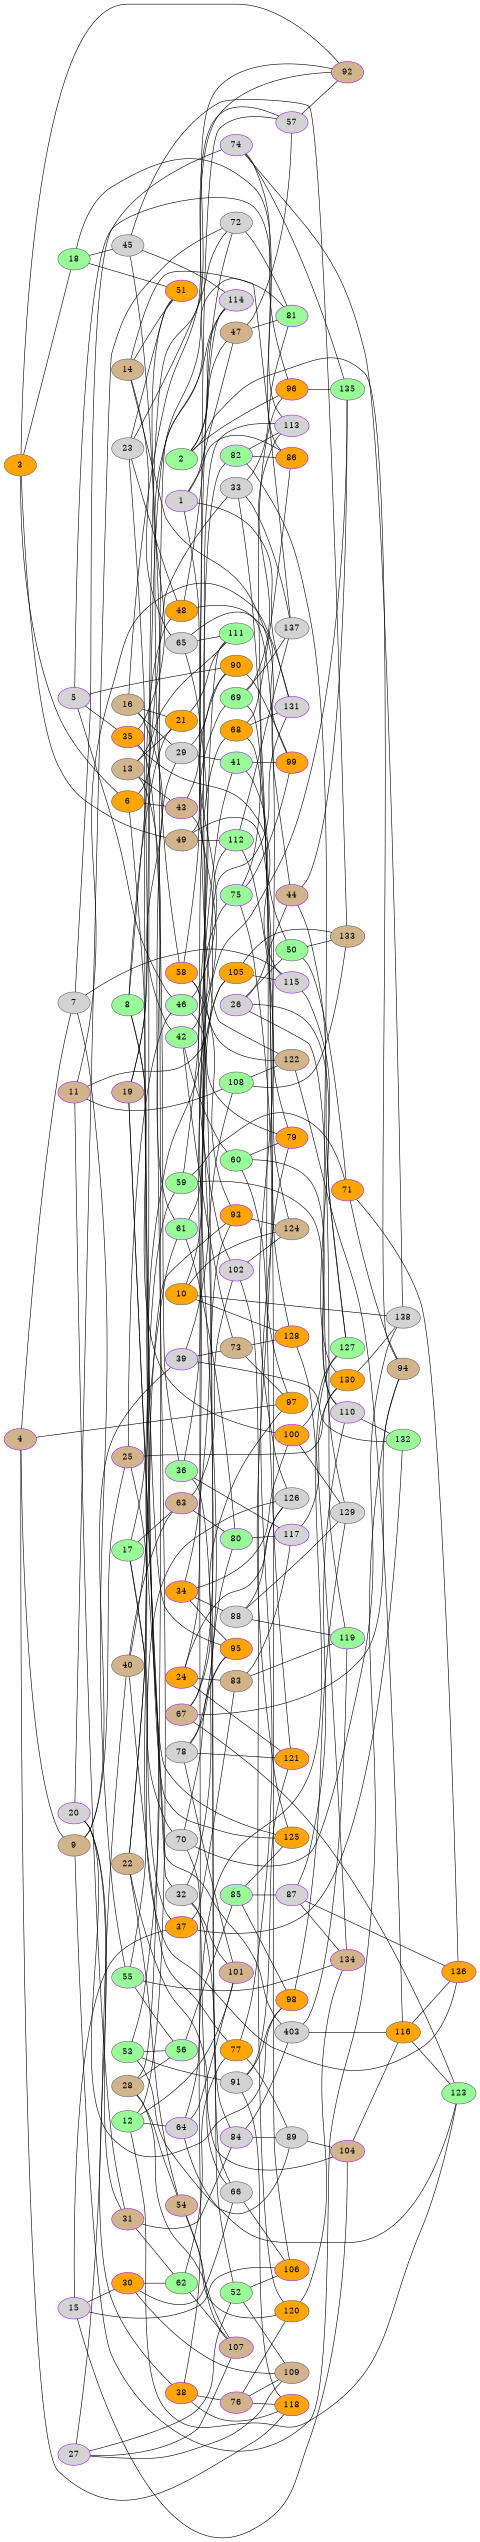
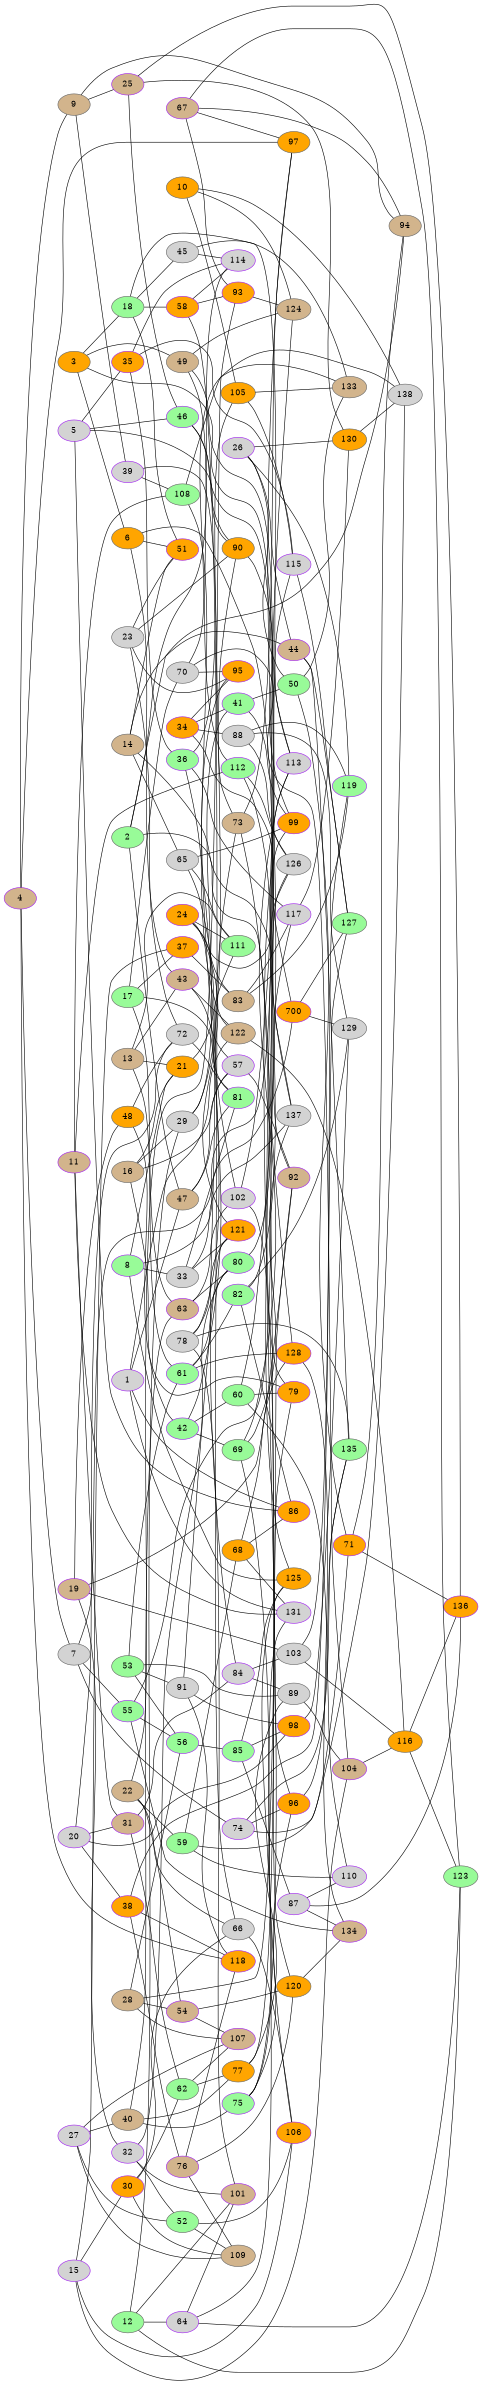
(143, 498) -> (183, 593)
(155, 609) -> (159, 307)
(128, 1005) -> (128, 1266)
(236, 1315) -> (236, 1357)
(292, 1435) -> (294, 1012)
(403, 1440) -> none
(182, 1895) -> (128, 2152)
(292, 2032) -> (294, 1654)
